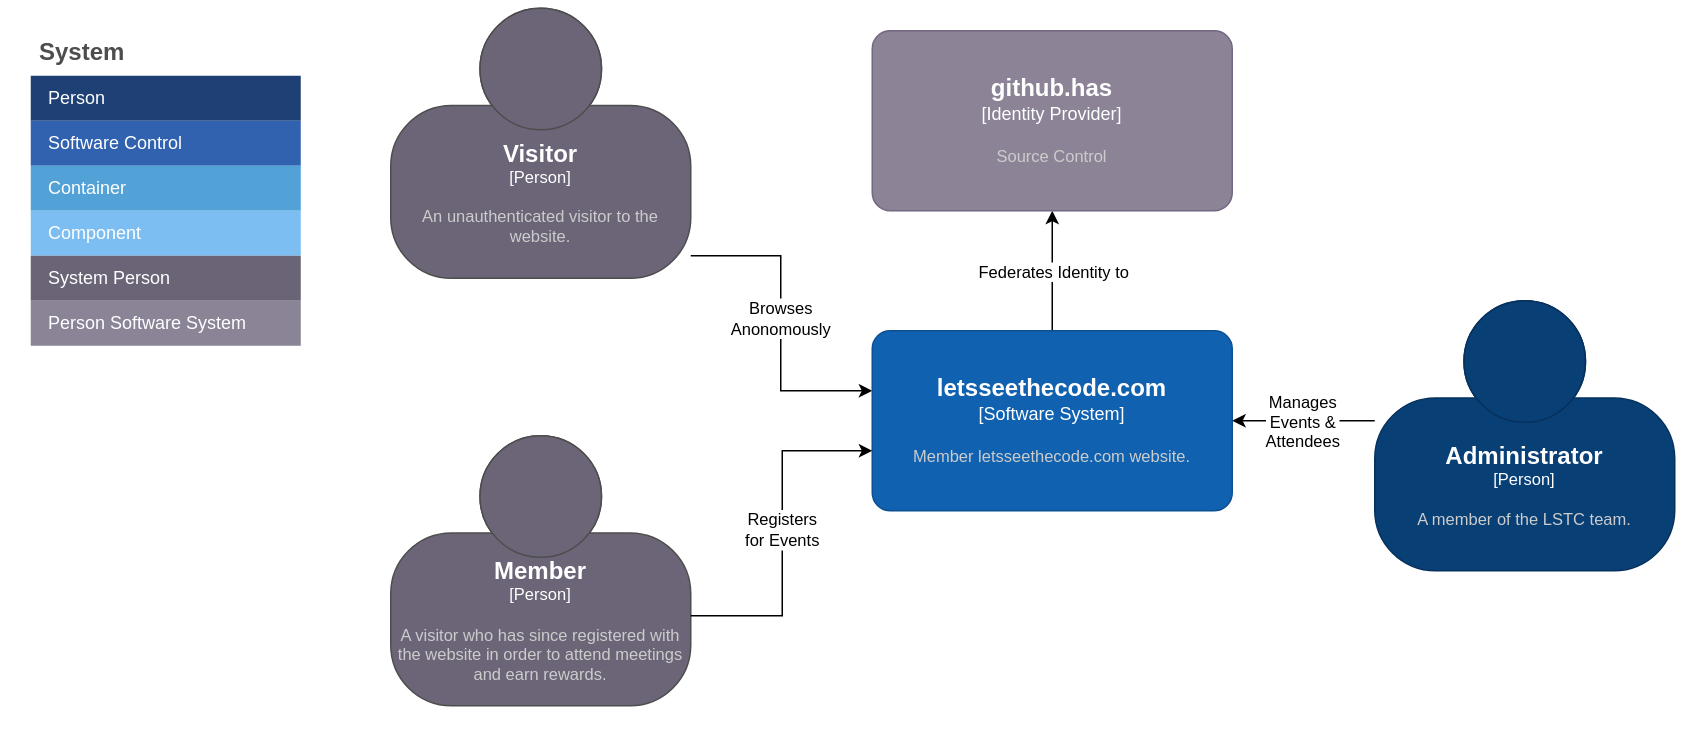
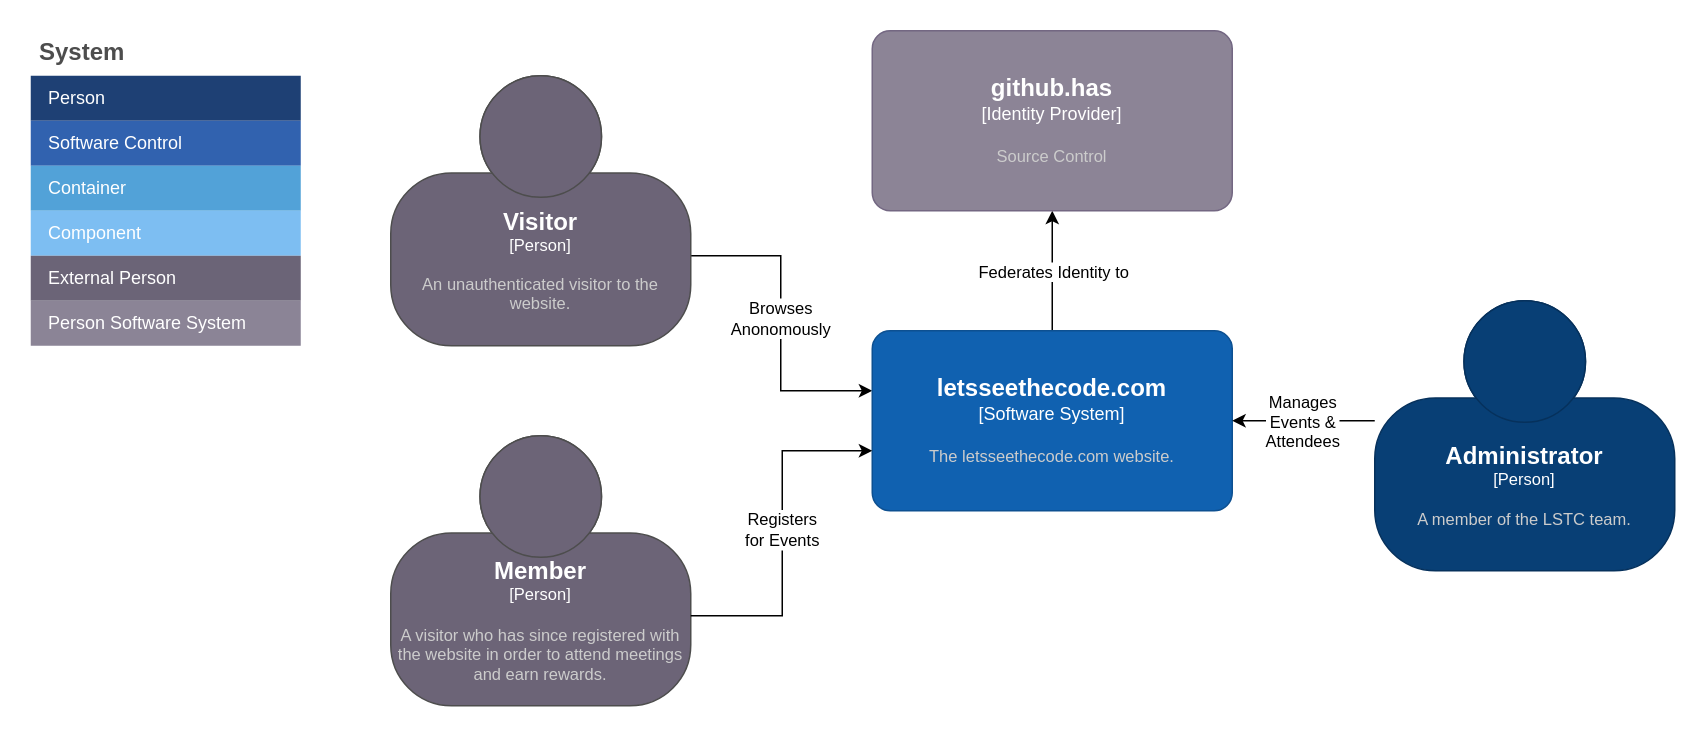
(541, 143) -> (541, 211)
(112, 278) -> (120, 278)
(1052, 421) -> (1052, 421)
